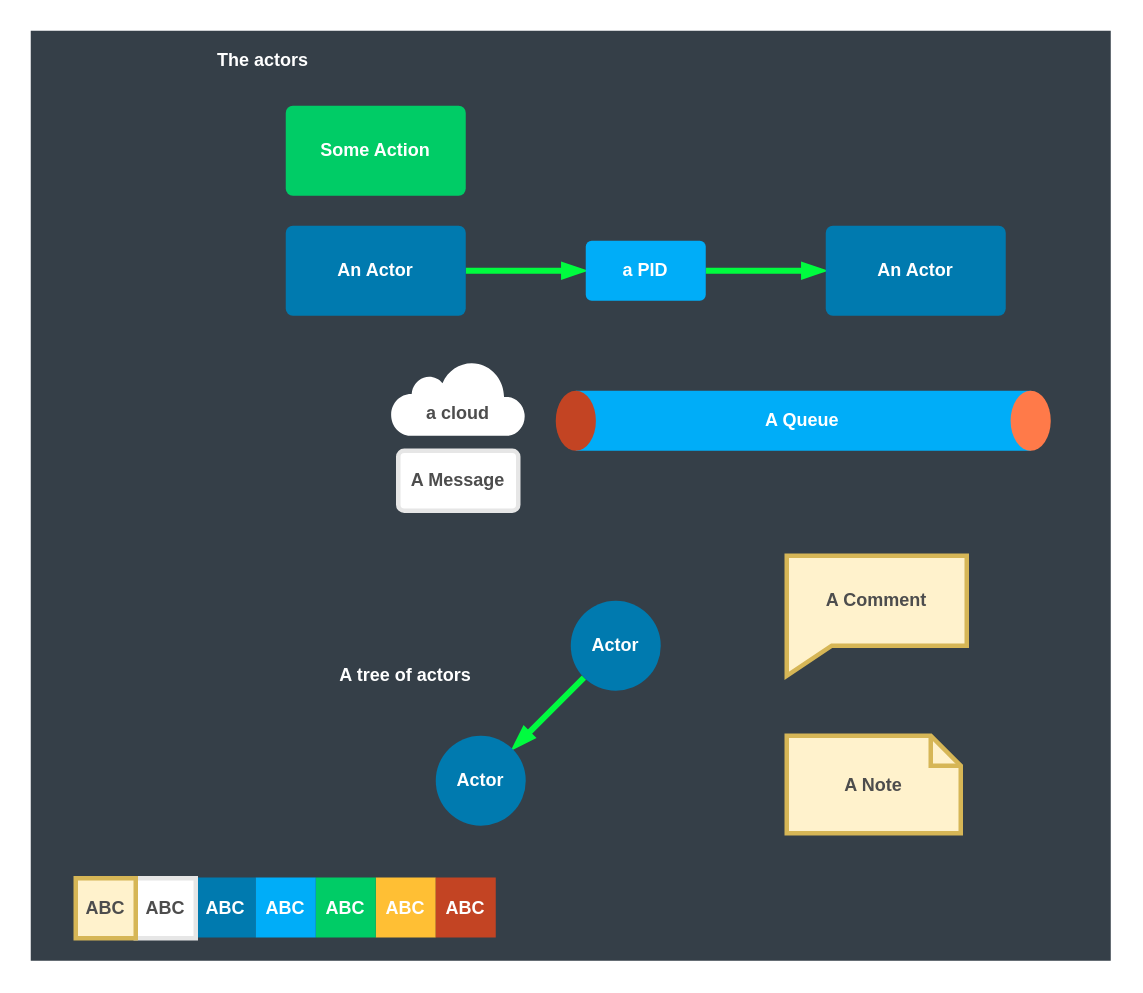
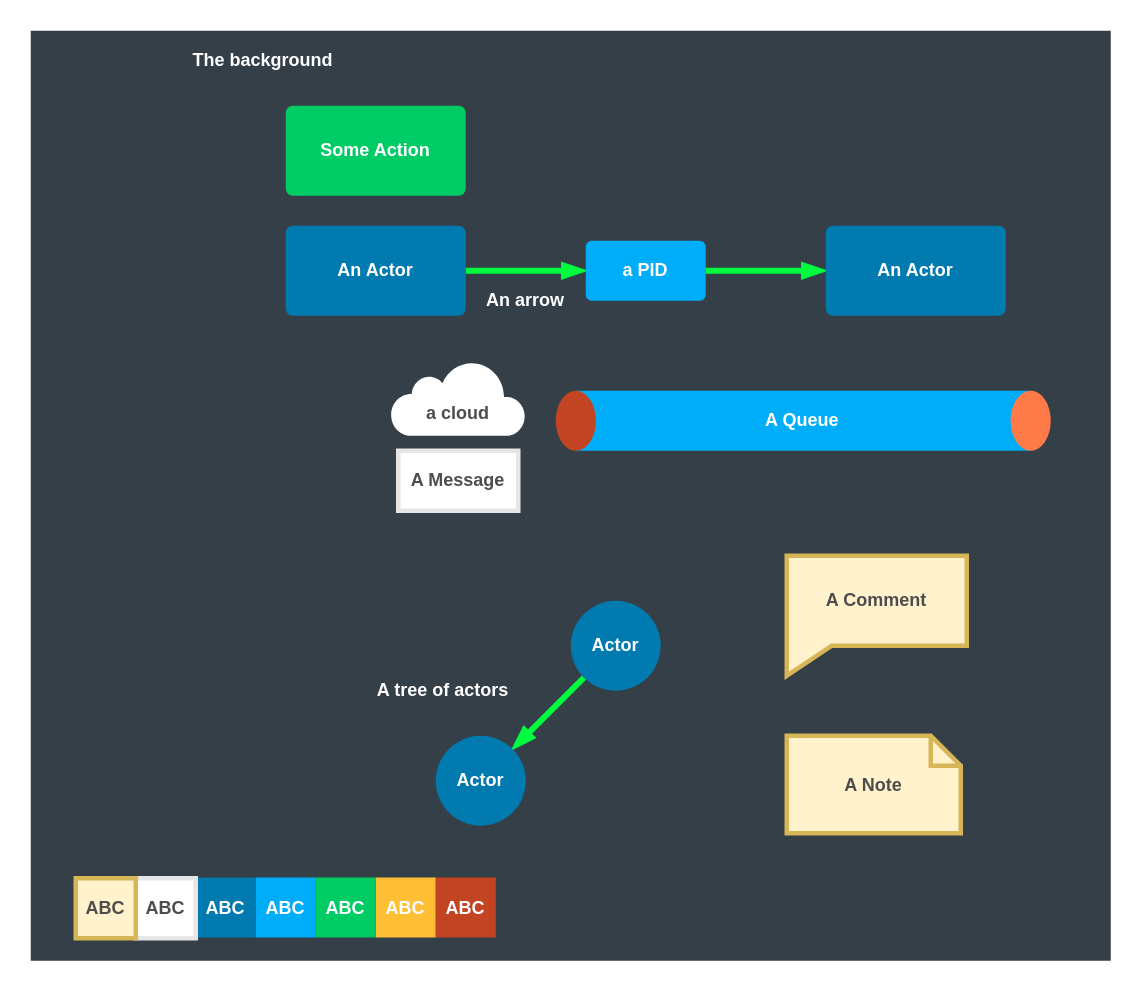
(263, 61) -> (263, 61)
none -> (526, 301)
(458, 481) -> (458, 481)
(406, 676) -> (443, 691)
